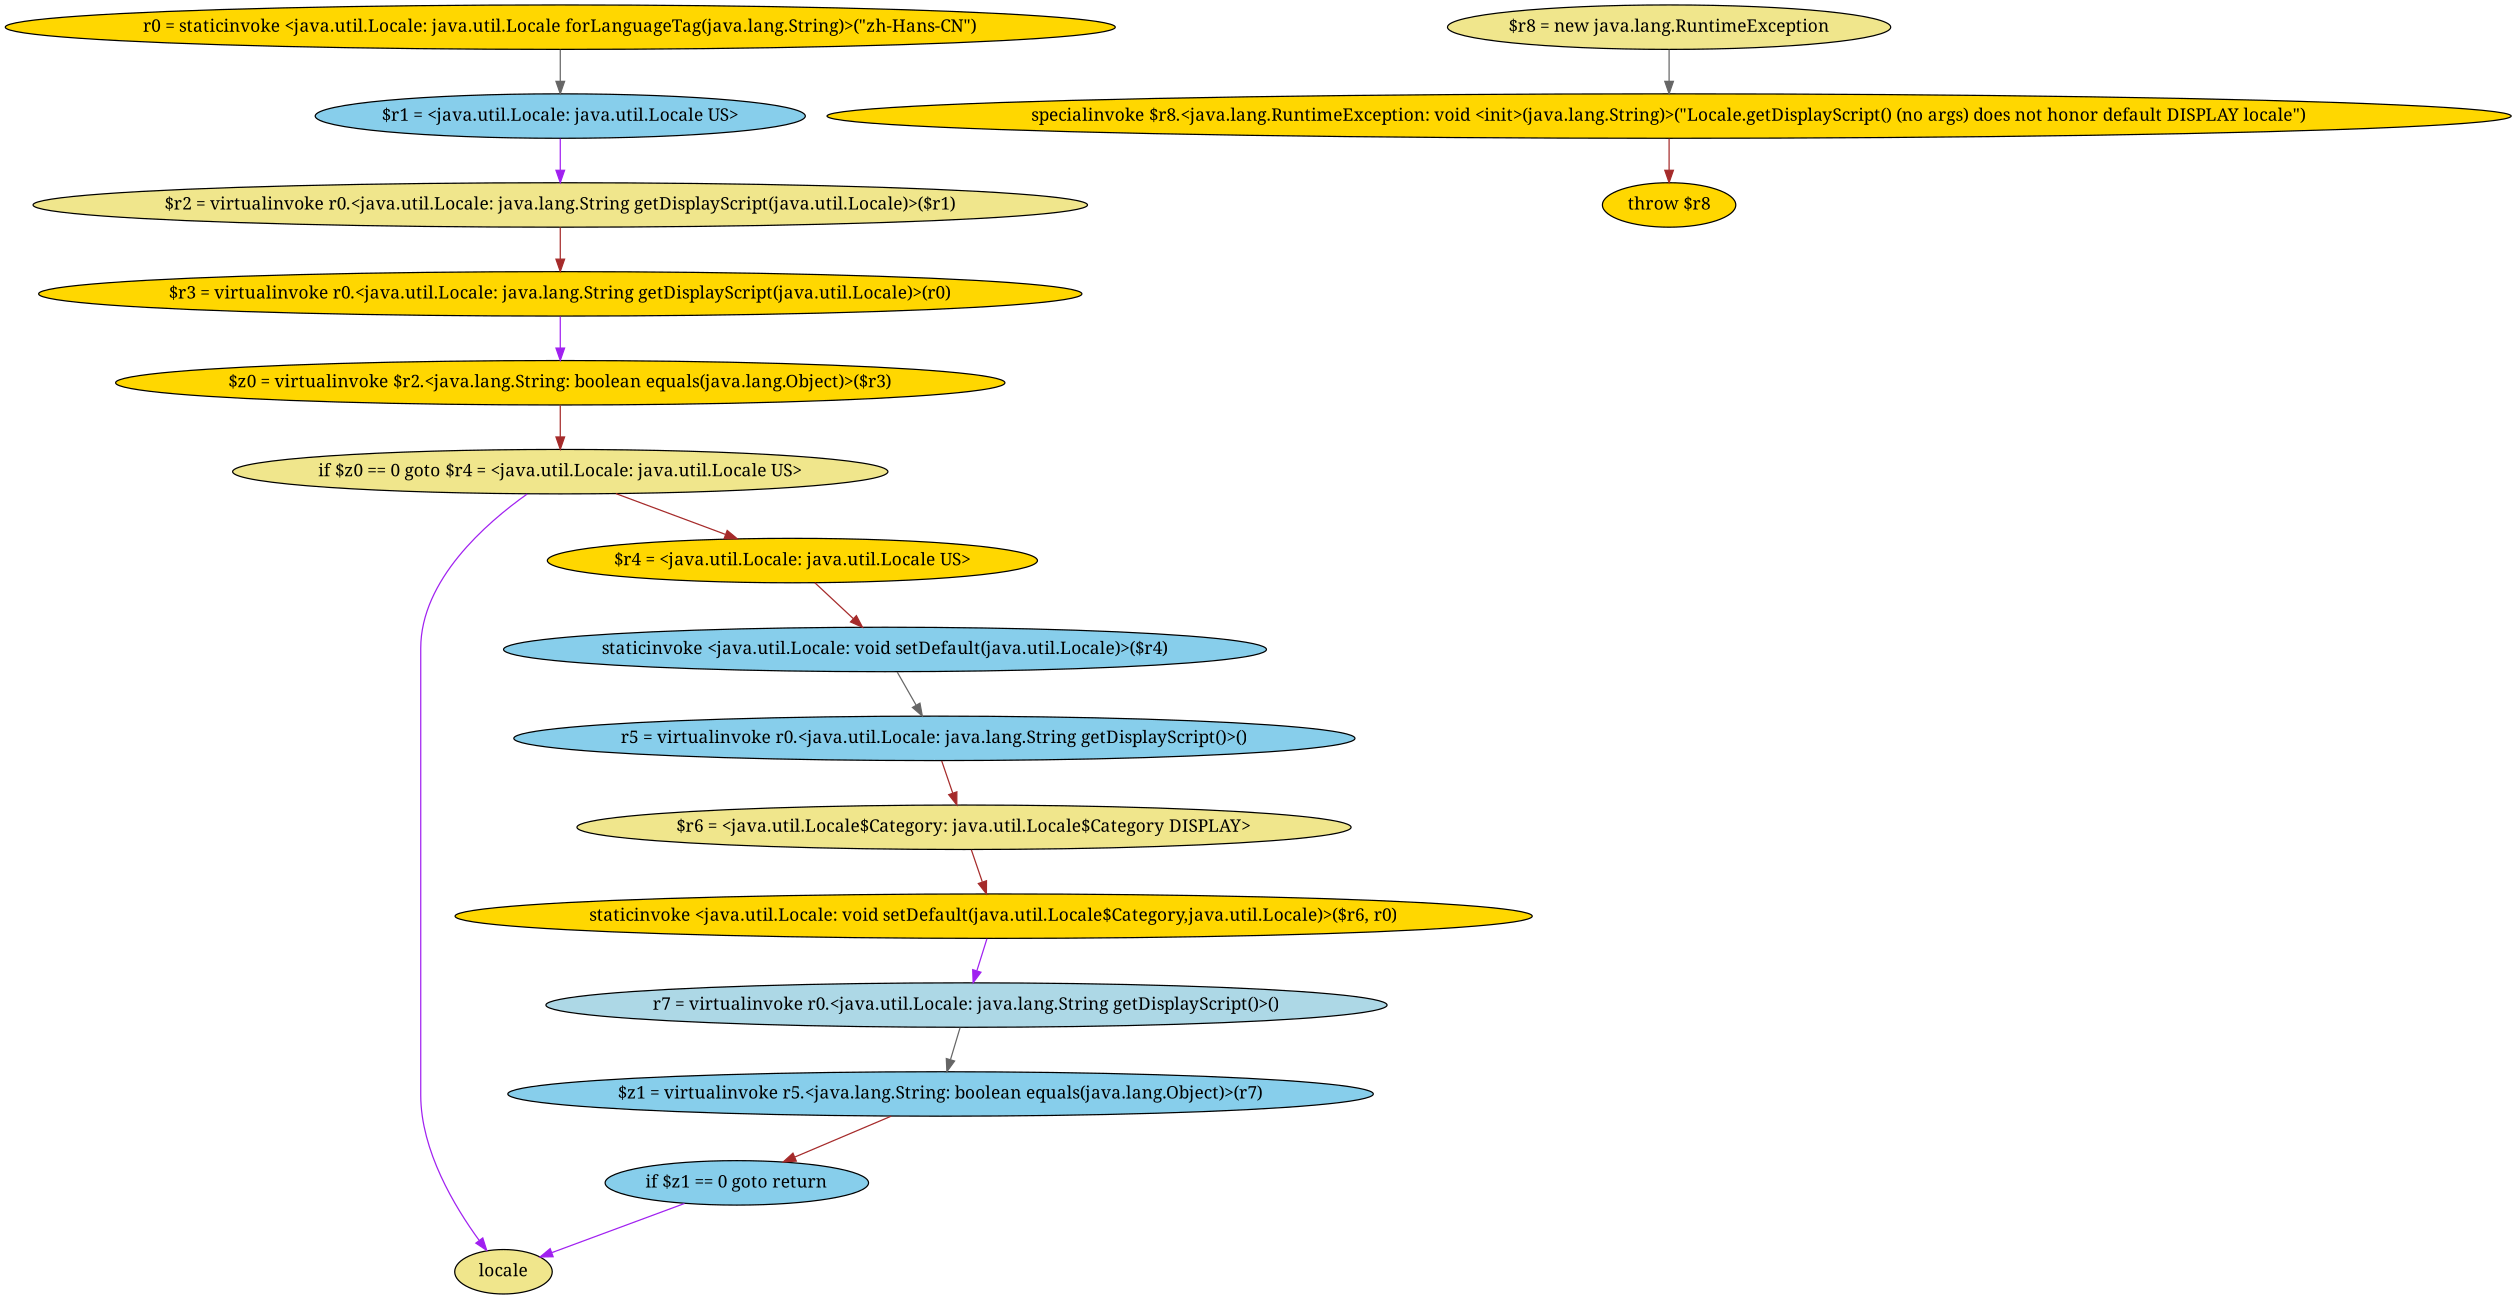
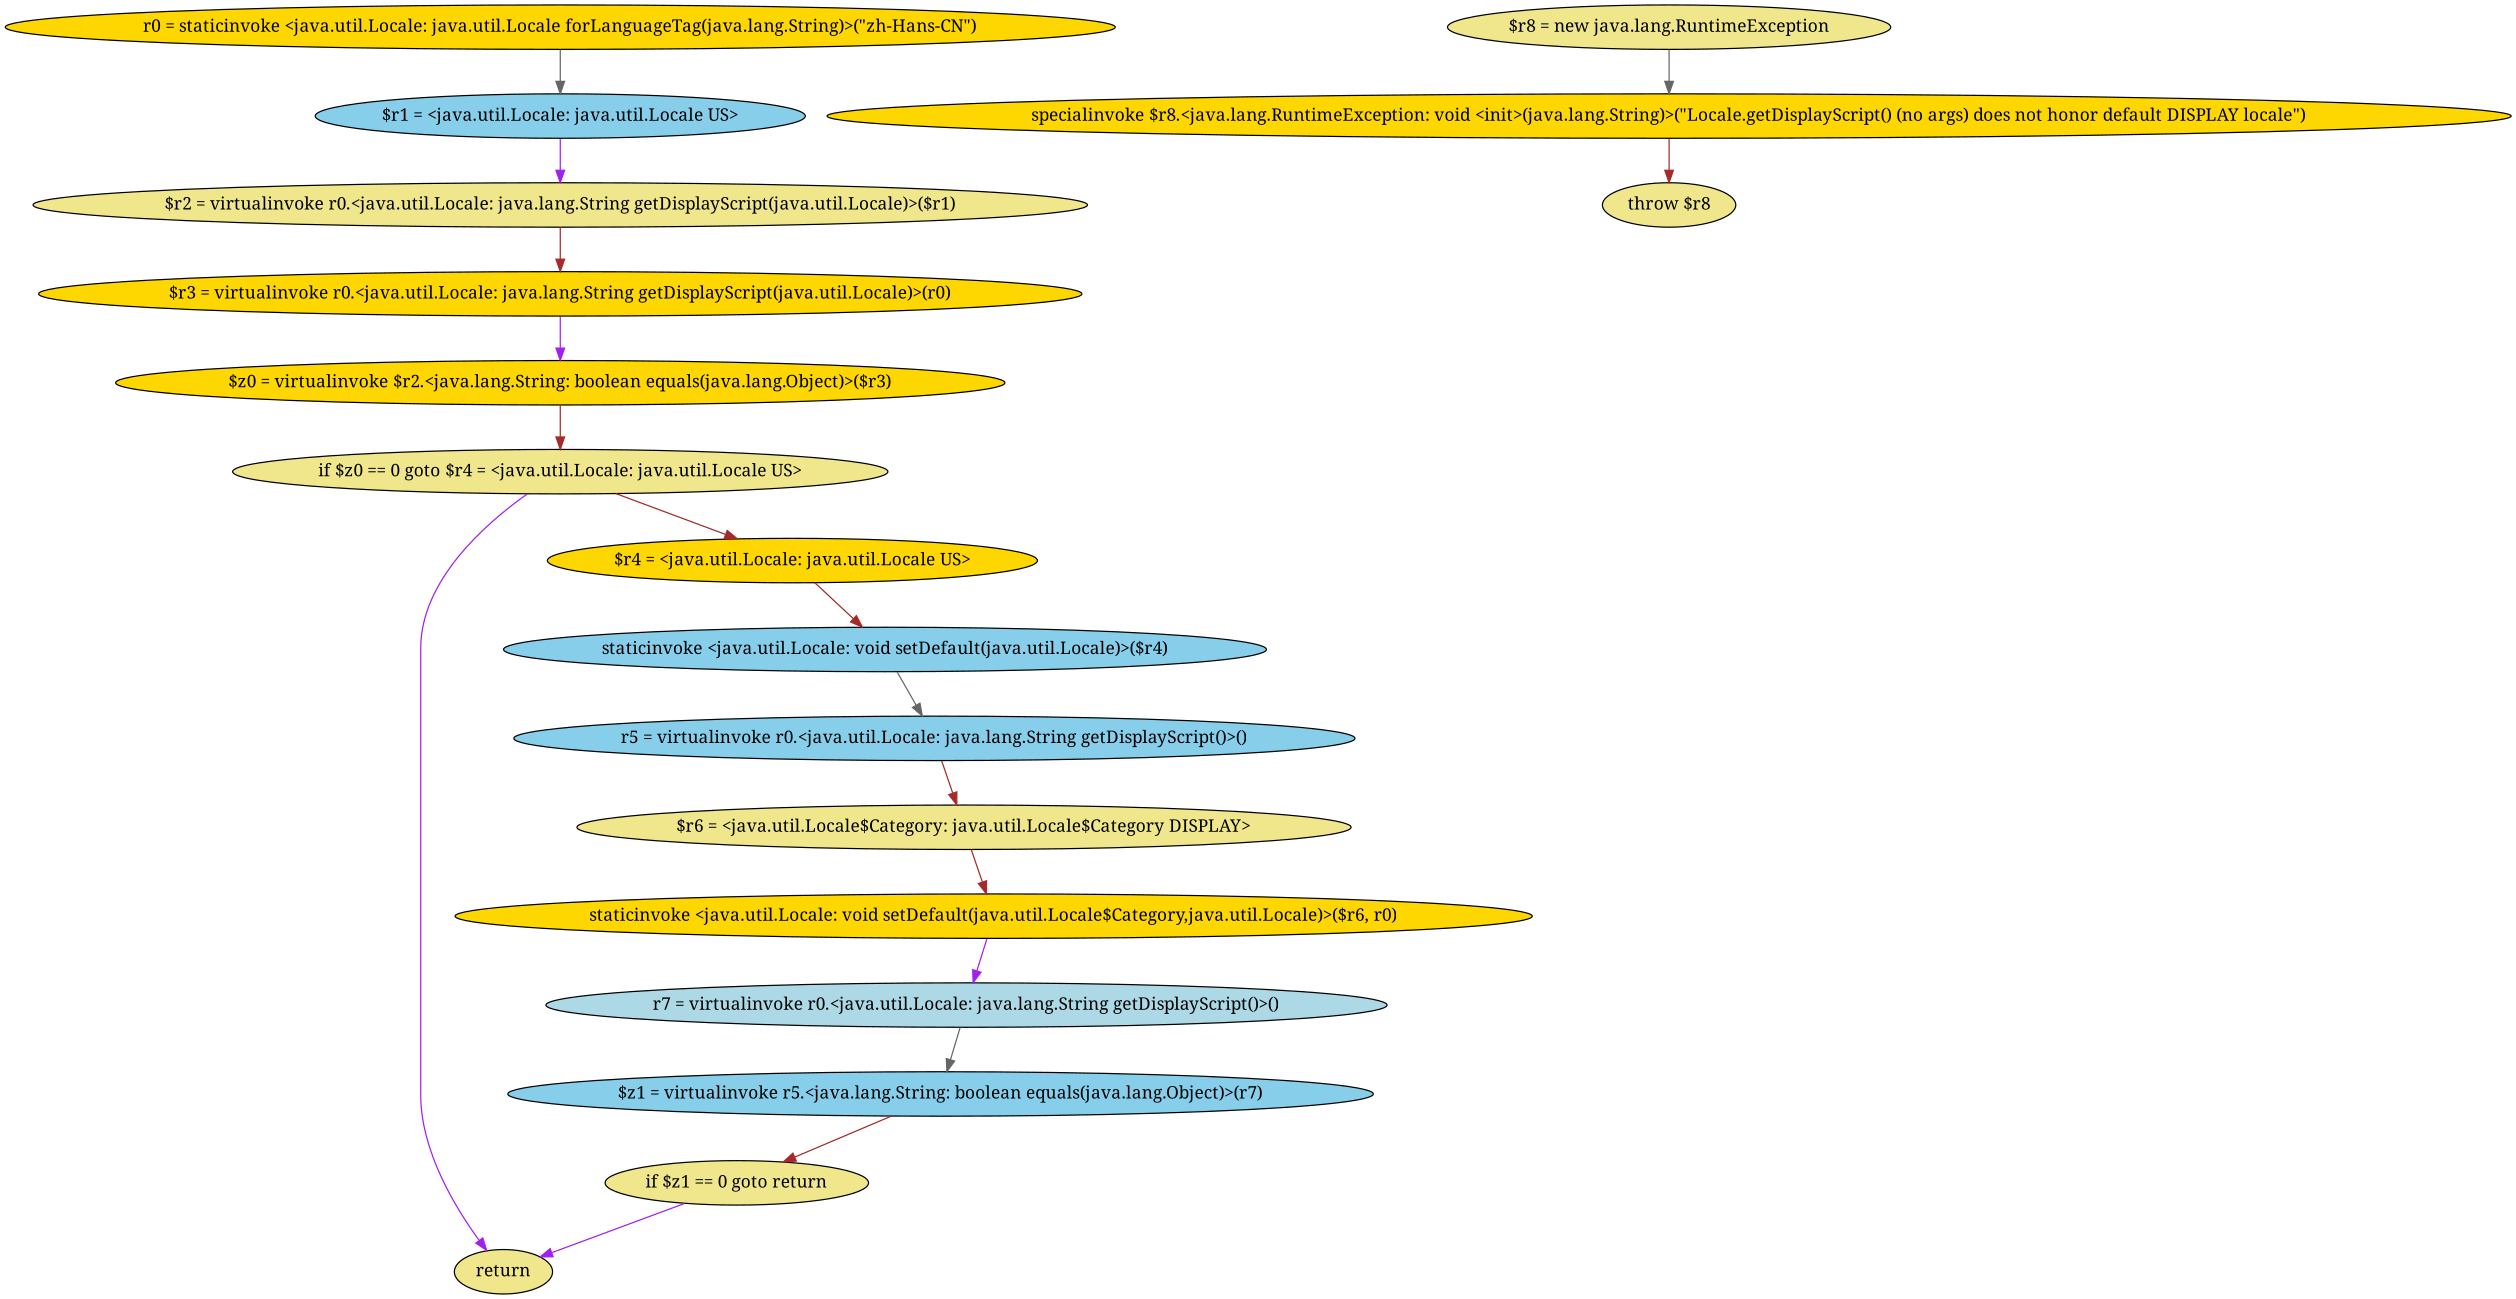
(1669, 205) -> (1669, 205)
(737, 1183) -> (737, 1183)
(503, 1272) -> (503, 1272)
